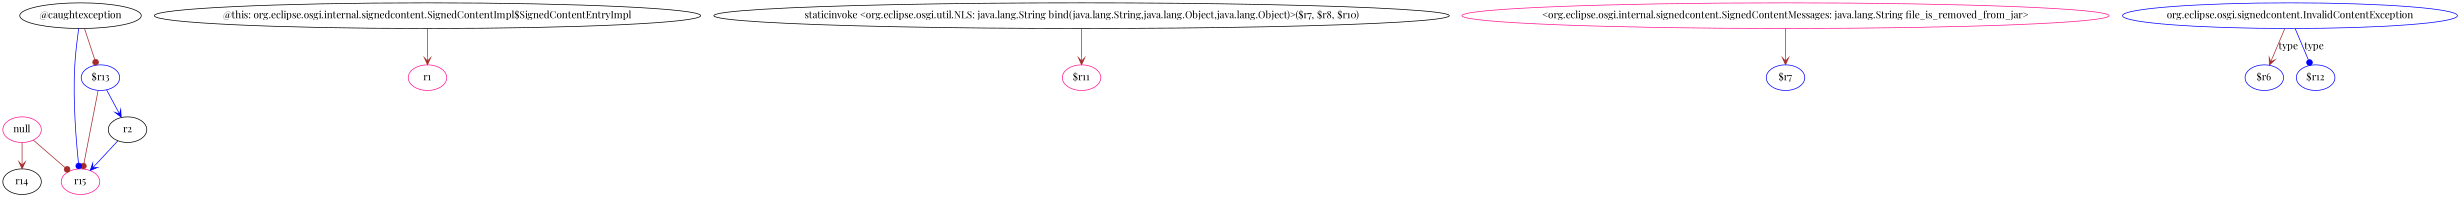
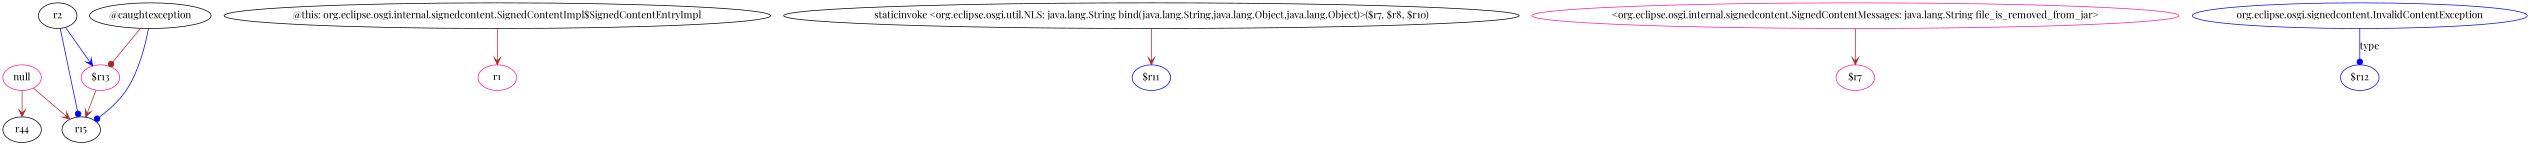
(100, 78) -> (100, 78)
(1082, 78) -> (1151, 78)
(1786, 78) -> (1855, 78)
(2264, 78) -> none
(112, 100) -> (77, 44)
(91, 127) -> (92, 100)
(107, 153) -> (69, 70)
(49, 154) -> (49, 101)
(22, 182) -> (22, 130)
(81, 182) -> (81, 130)
